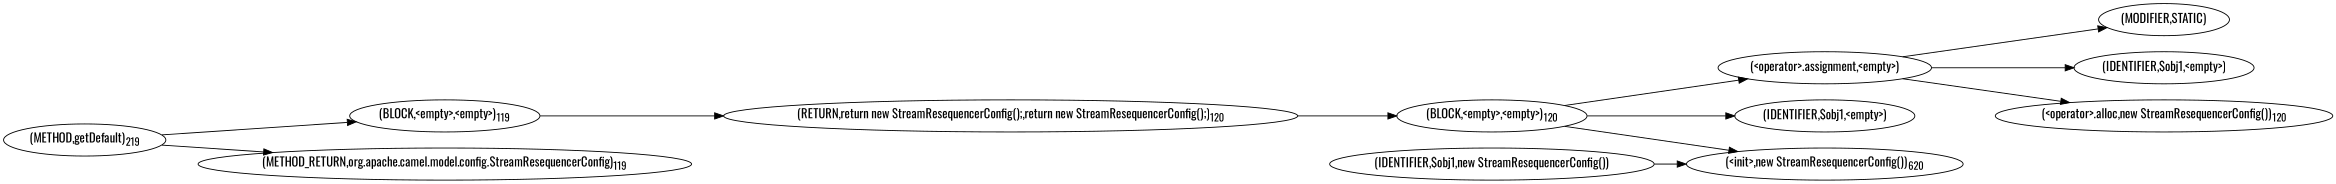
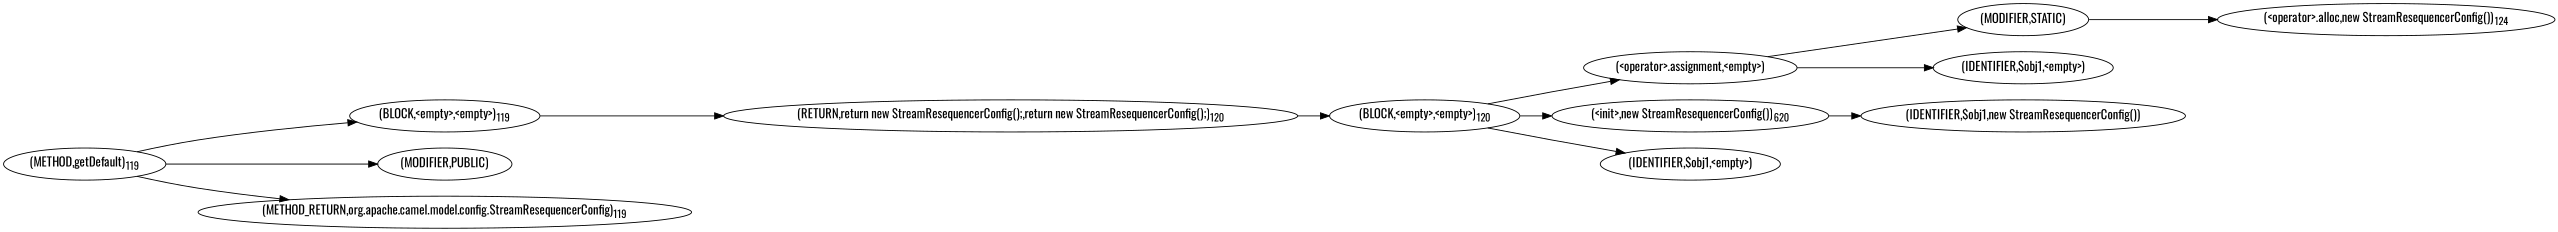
(1982, 90) -> (2149, 20)
(2280, 115) -> (2502, 18)
(133, 139) -> (133, 163)
none -> (445, 164)
(1666, 164) -> (1840, 116)
